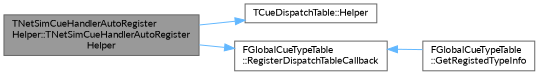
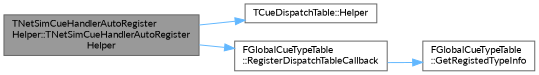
(410, 49) -> (400, 63)
